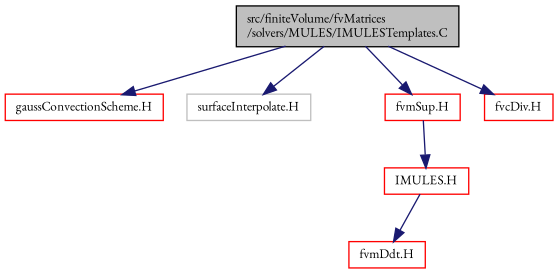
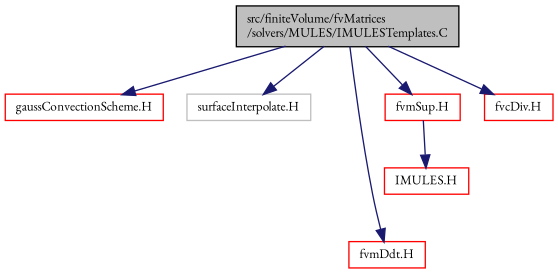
(410, 212) -> (363, 138)
